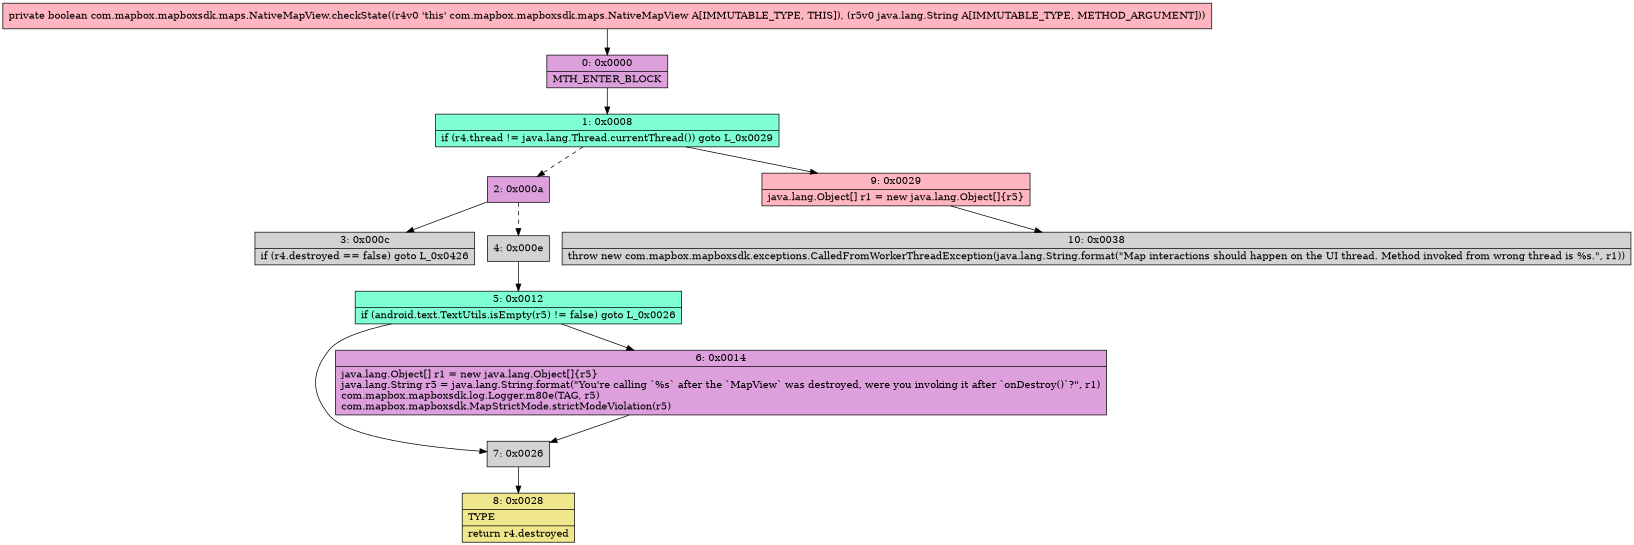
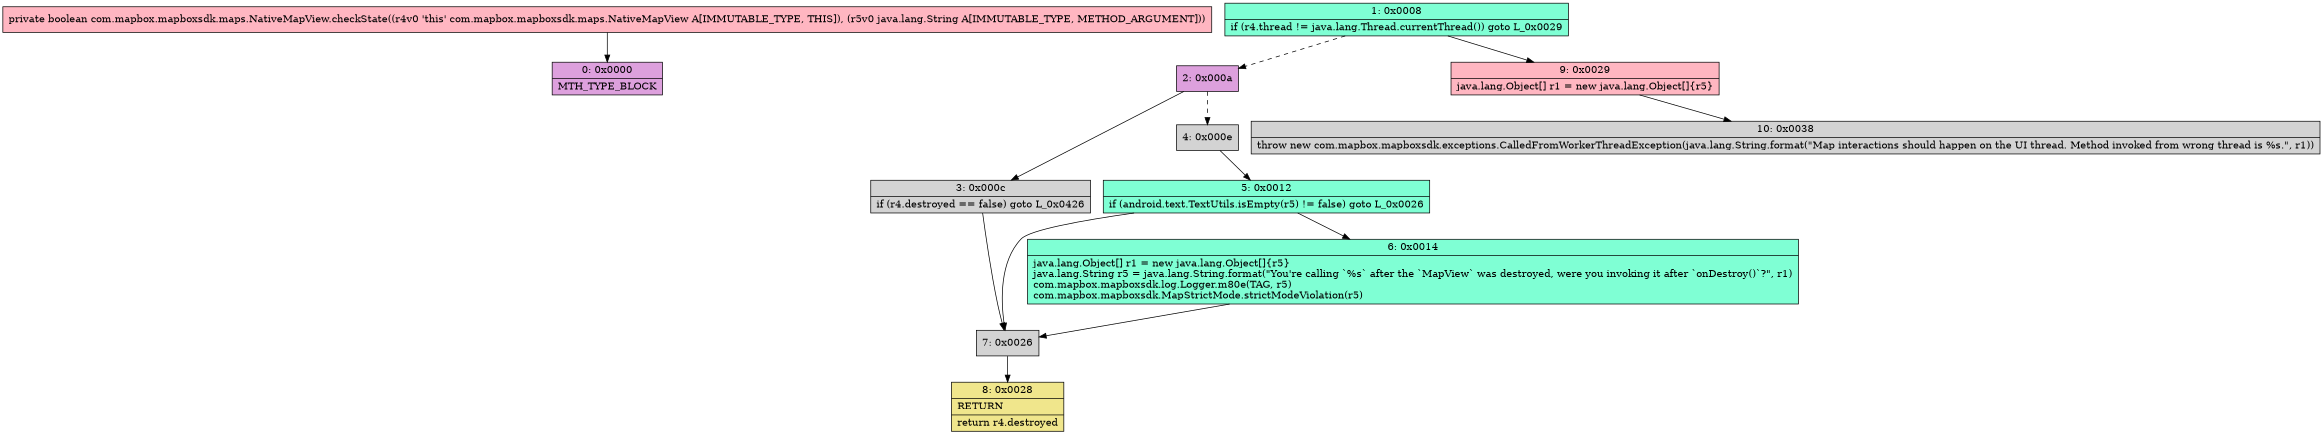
(607, 79) -> (607, 86)
(607, 97) -> none
none -> (991, 268)
(721, 383) -> (1413, 272)
(482, 517) -> (980, 406)
